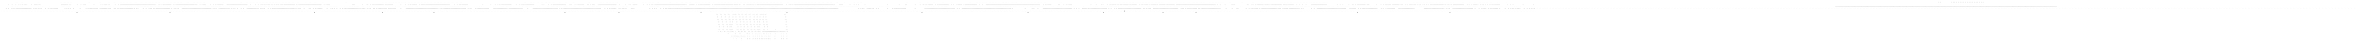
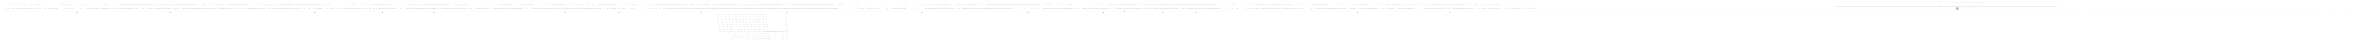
(1957, 9) -> (1957, 9)
